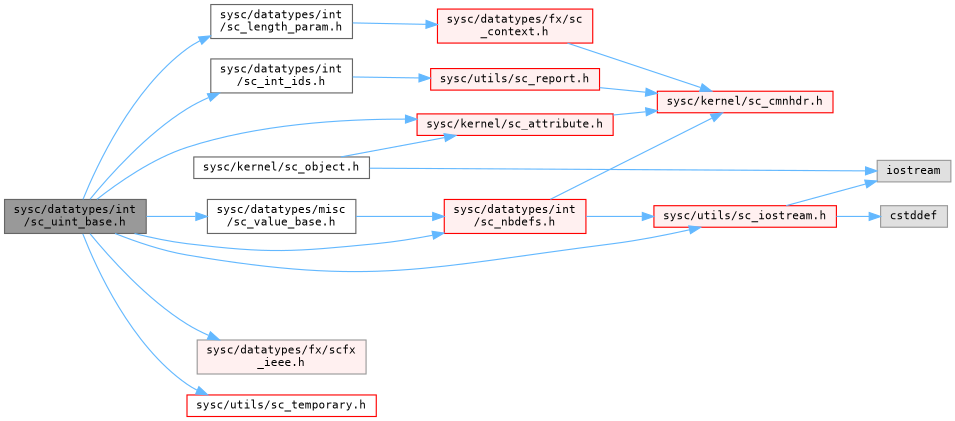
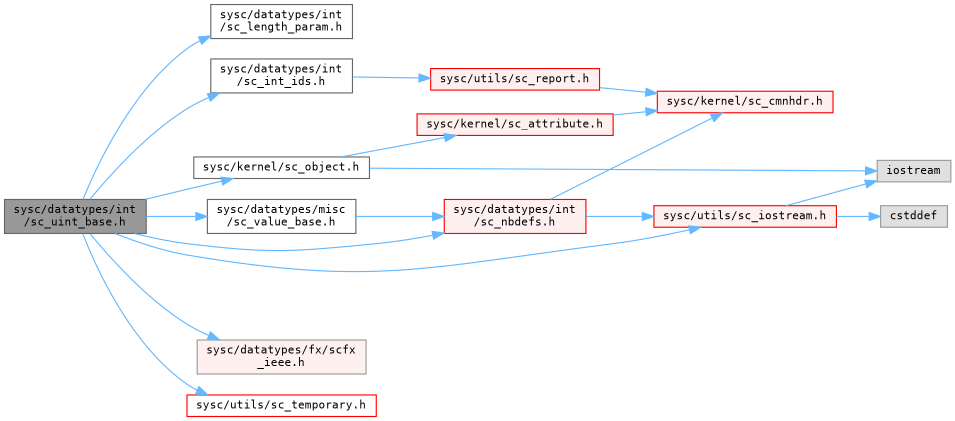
(515, 26) -> none
(243, 133) -> (183, 190)
